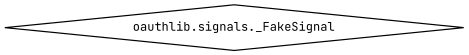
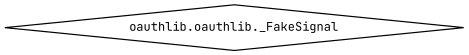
(234, 28) -> (234, 28)
